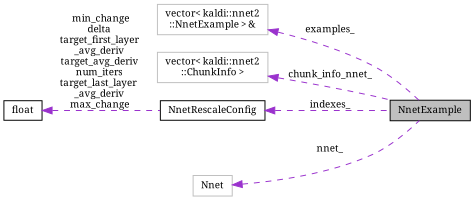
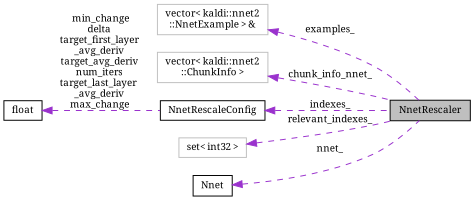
(430, 110) -> (430, 110)
none -> (213, 148)
(213, 186) -> (213, 186)
